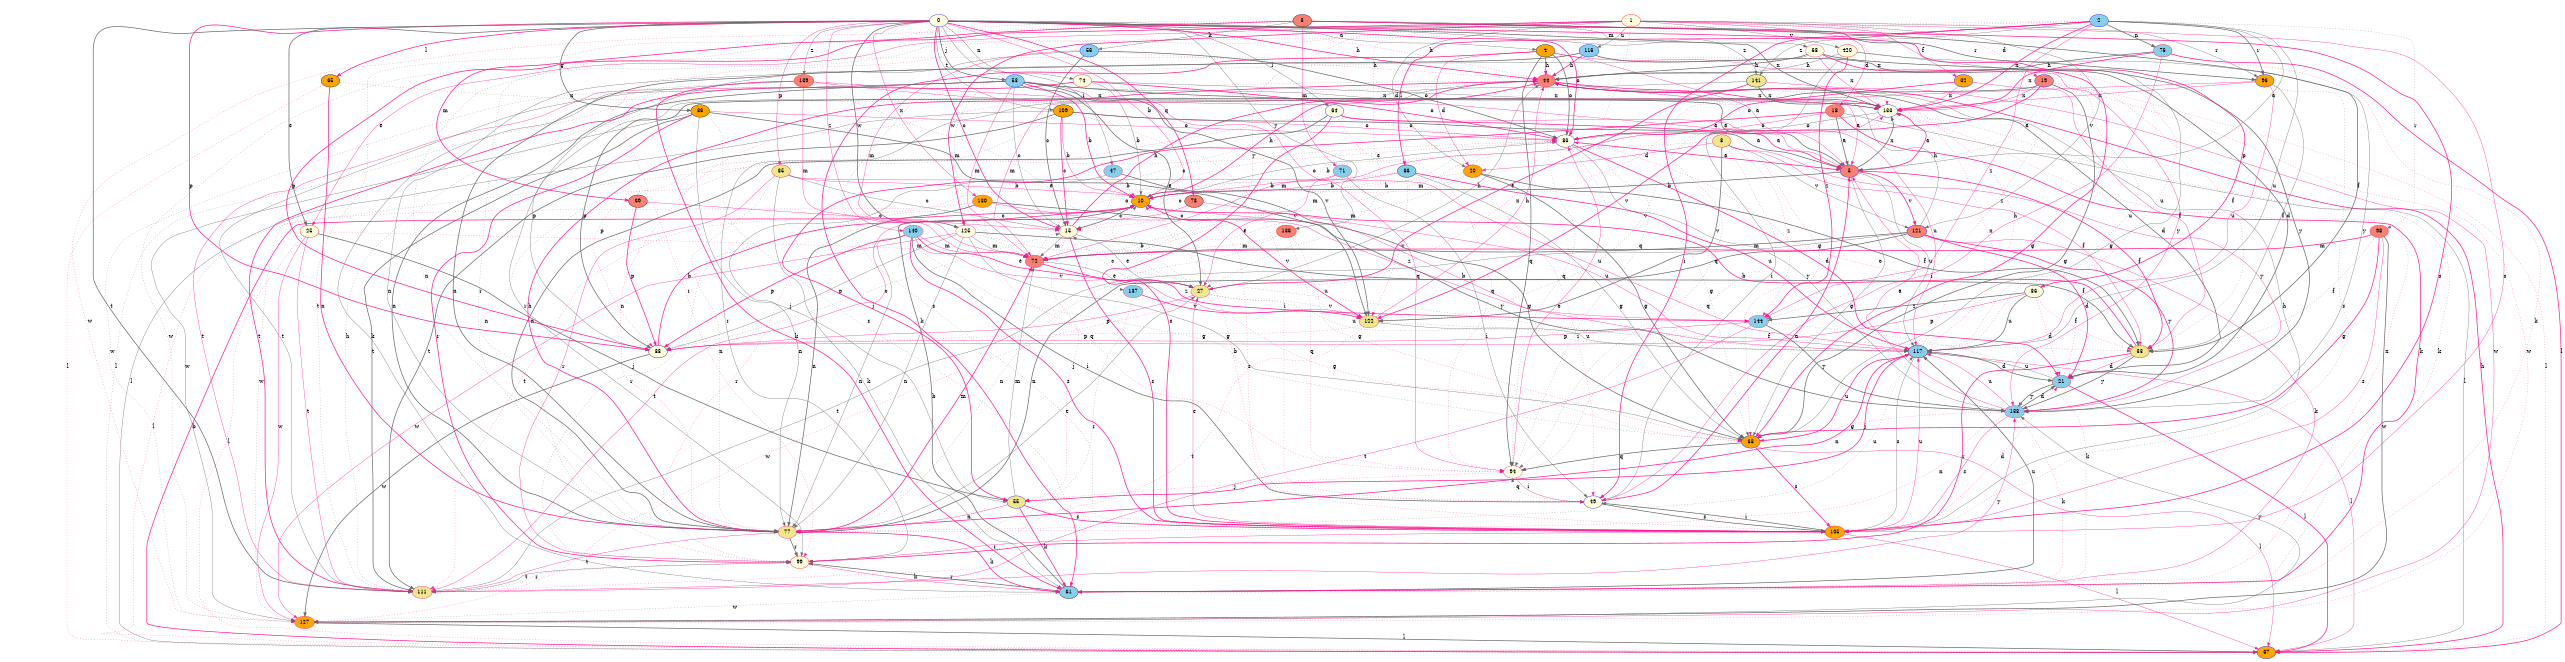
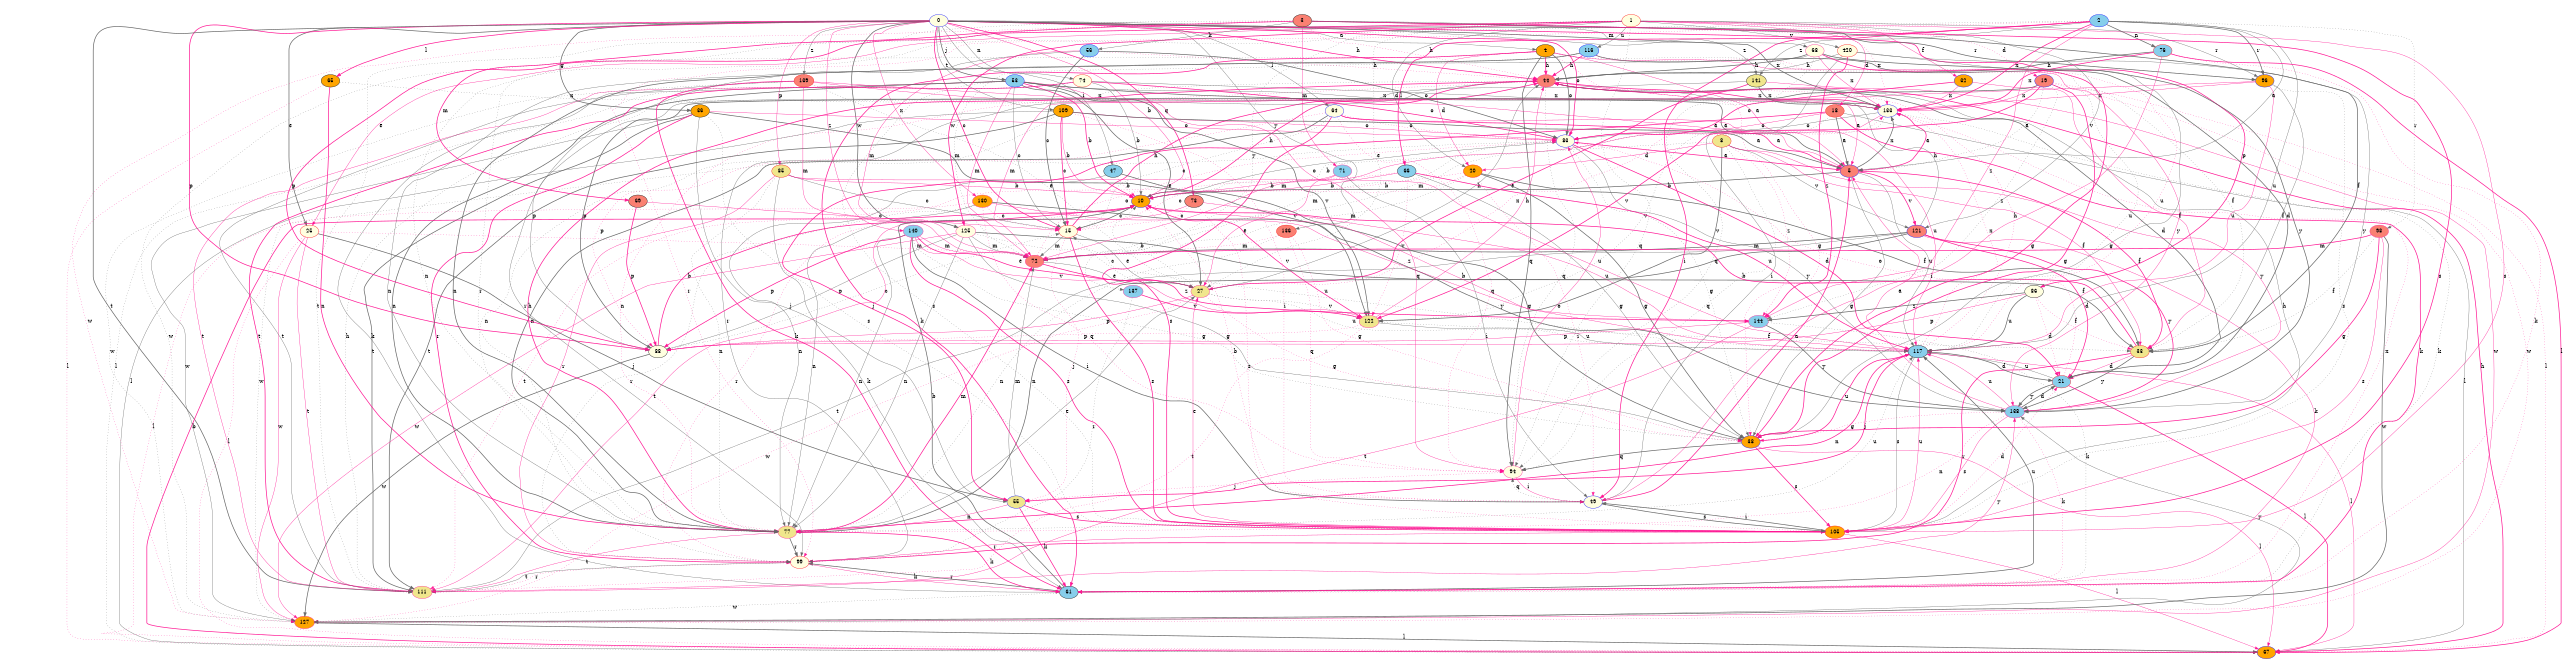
(1113, 171) -> (1113, 171)
(1966, 288) -> (1966, 288)
(817, 302) -> (817, 302)
